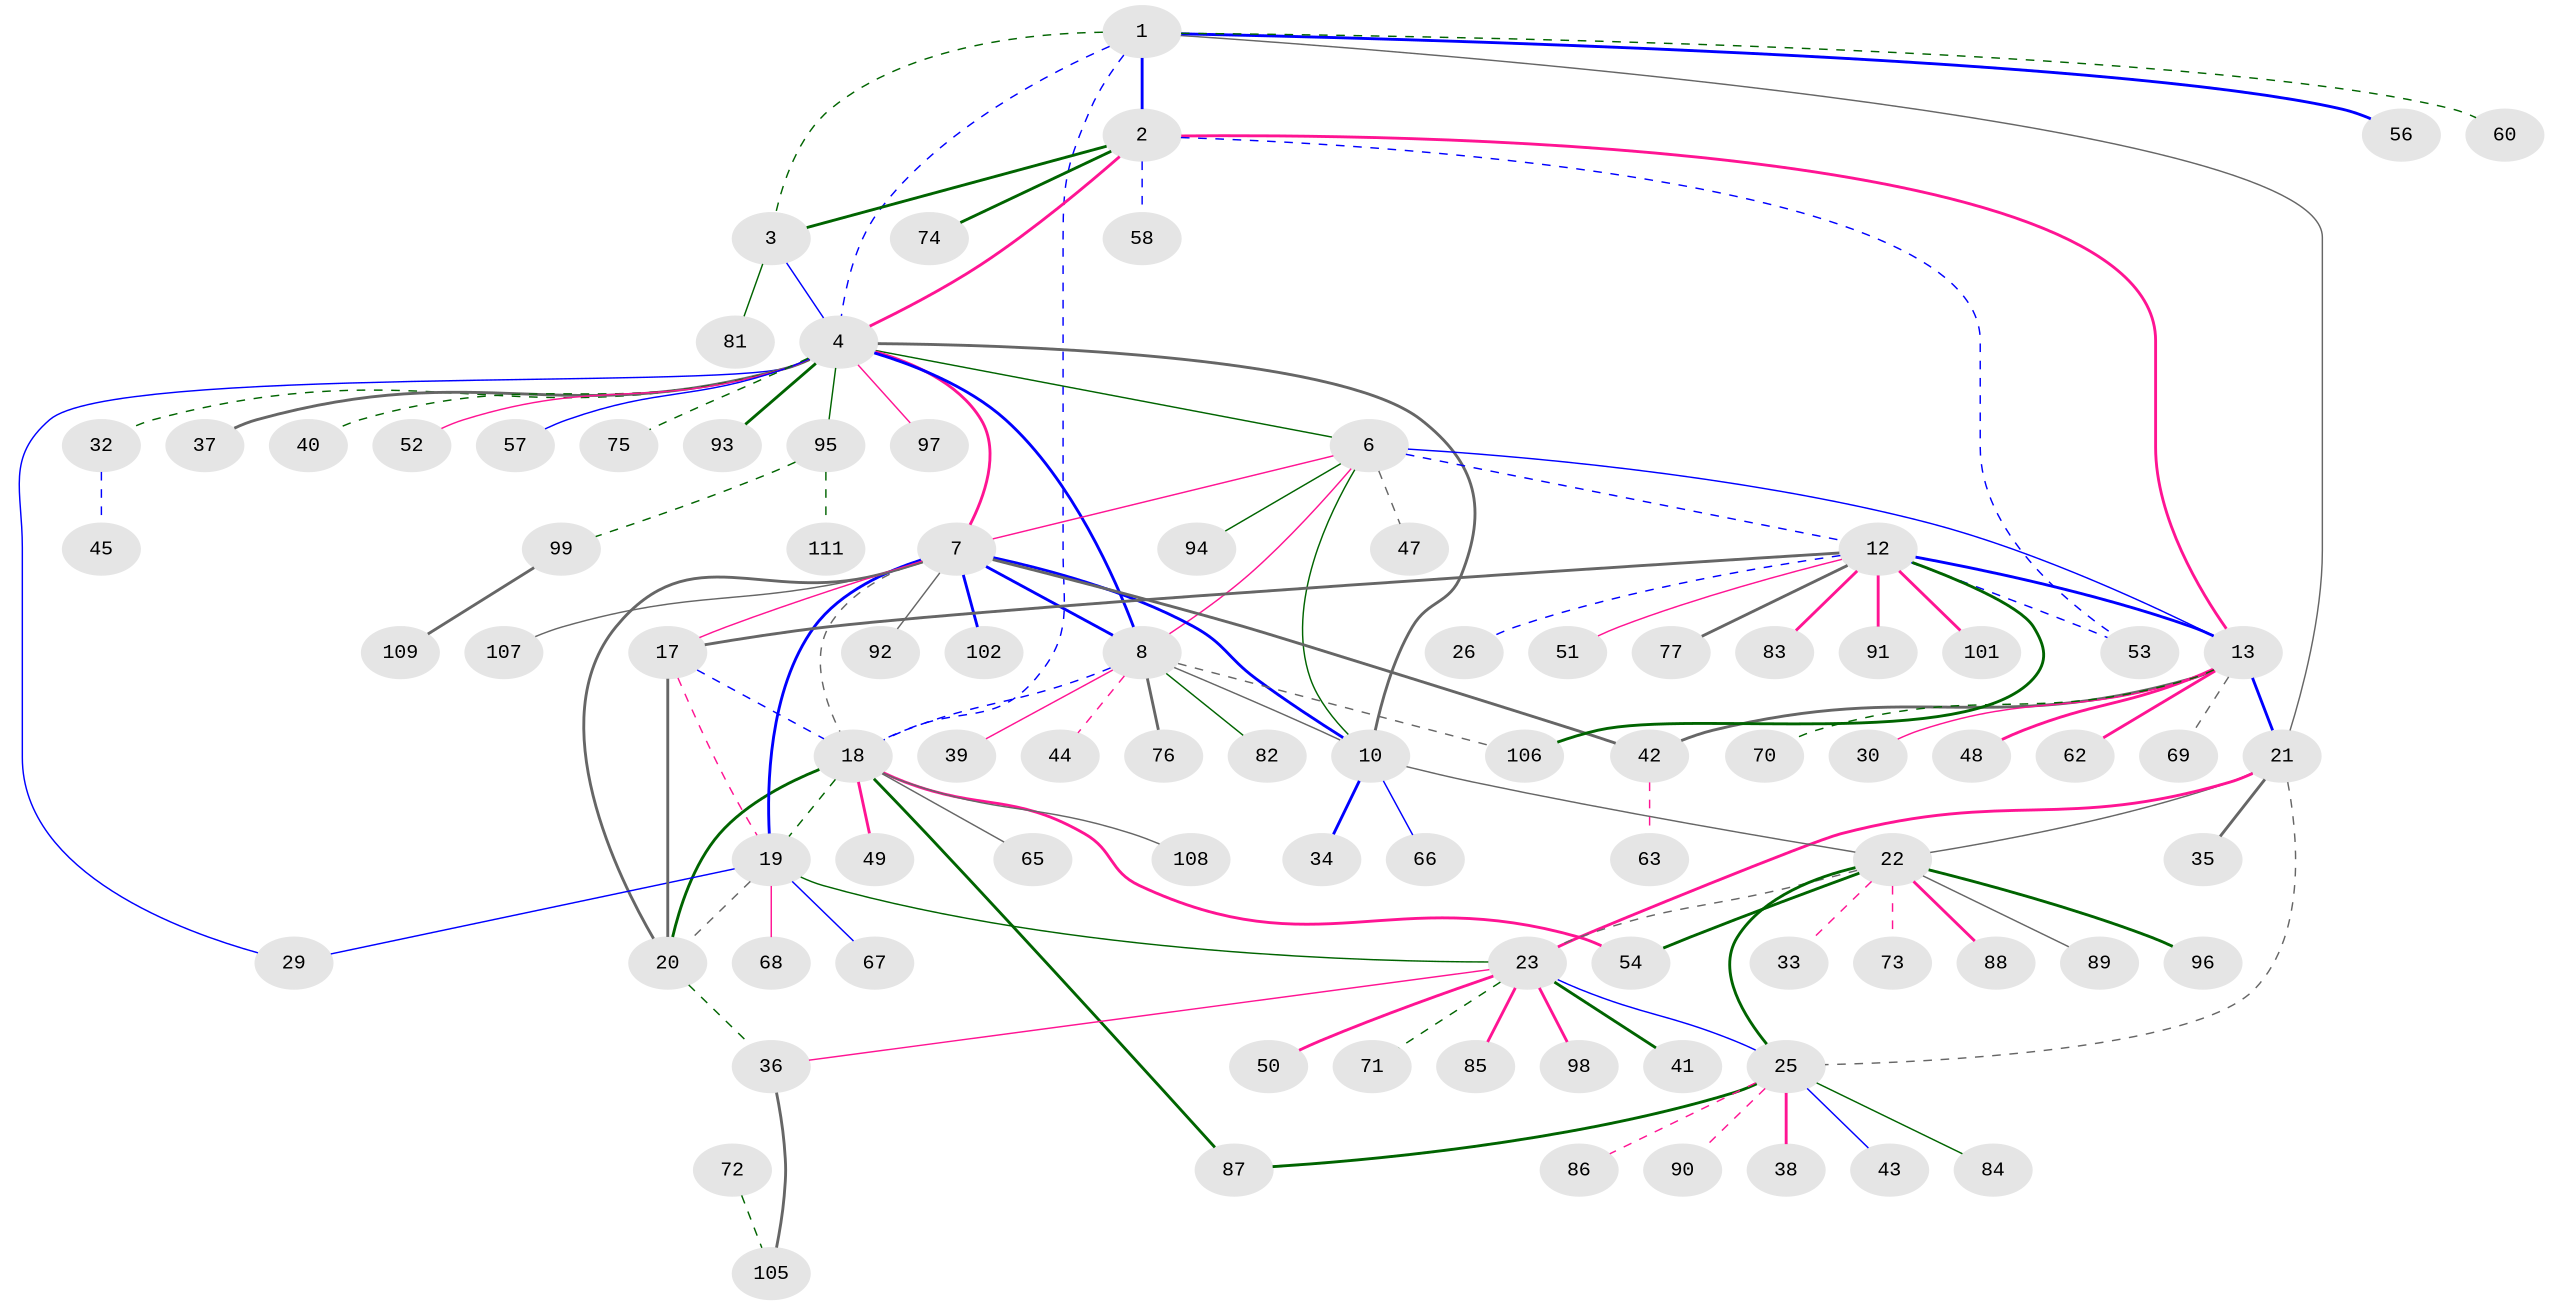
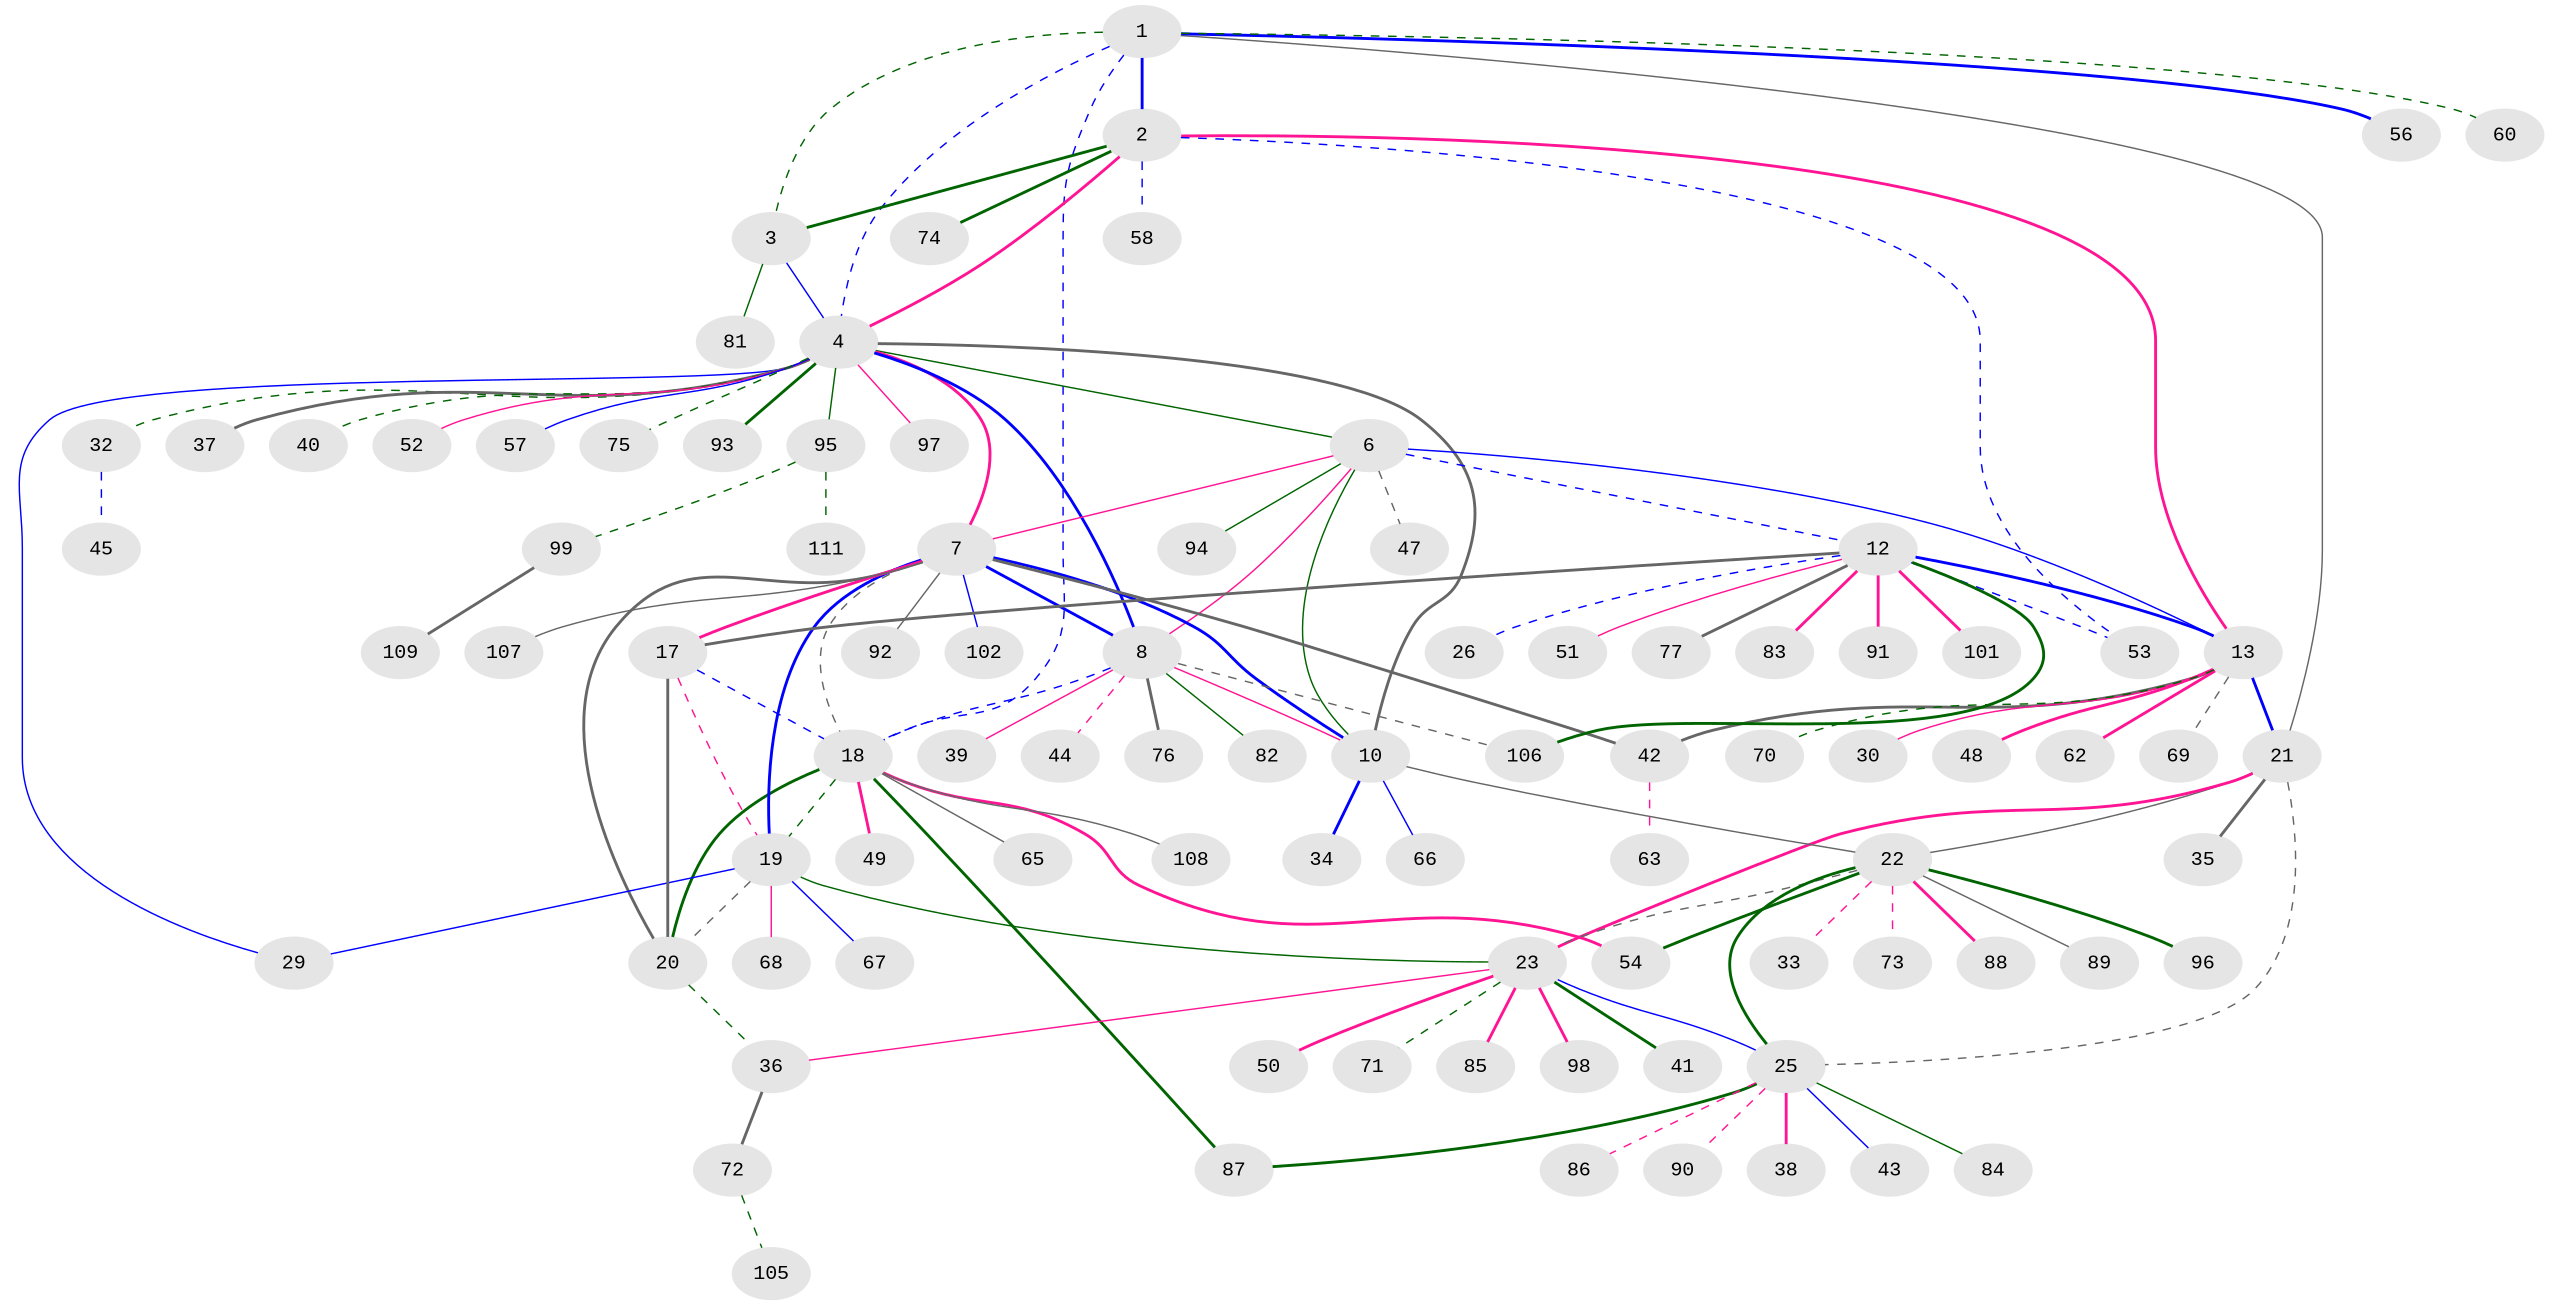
(810, 597) -> (810, 597)
(970, 601) -> (970, 601)
(1257, 703) -> (1257, 703)
(786, 1170) -> (752, 1118)
